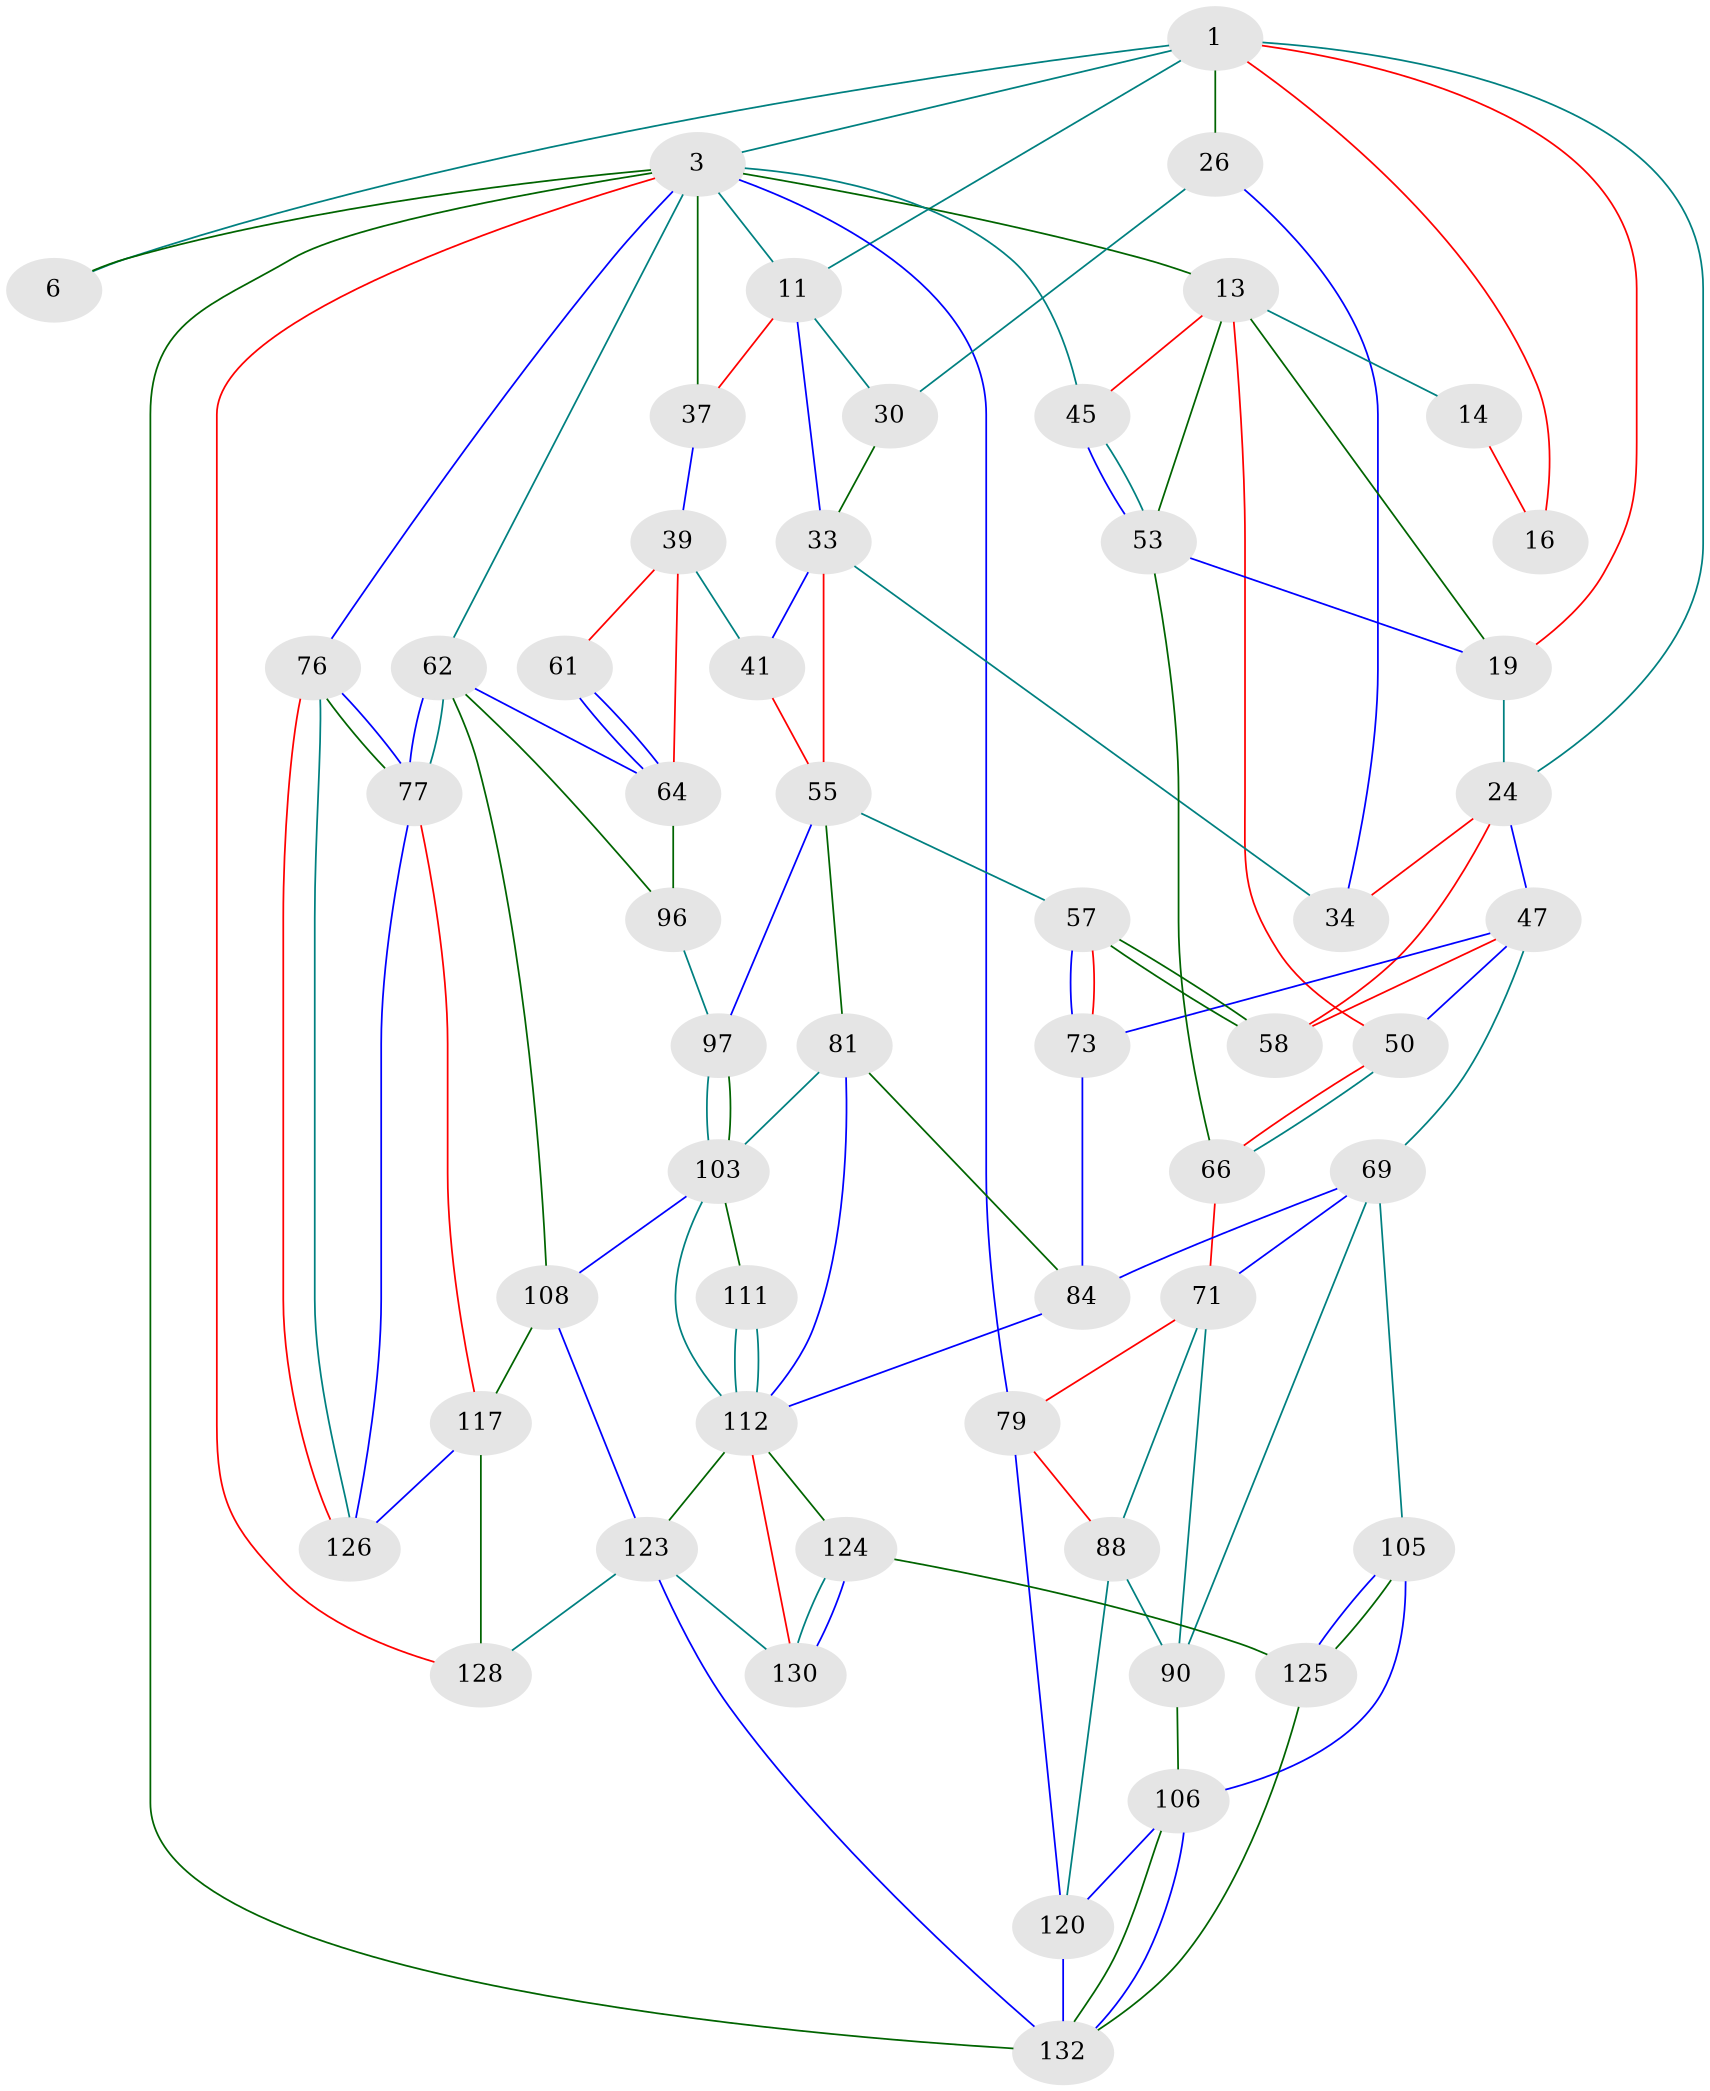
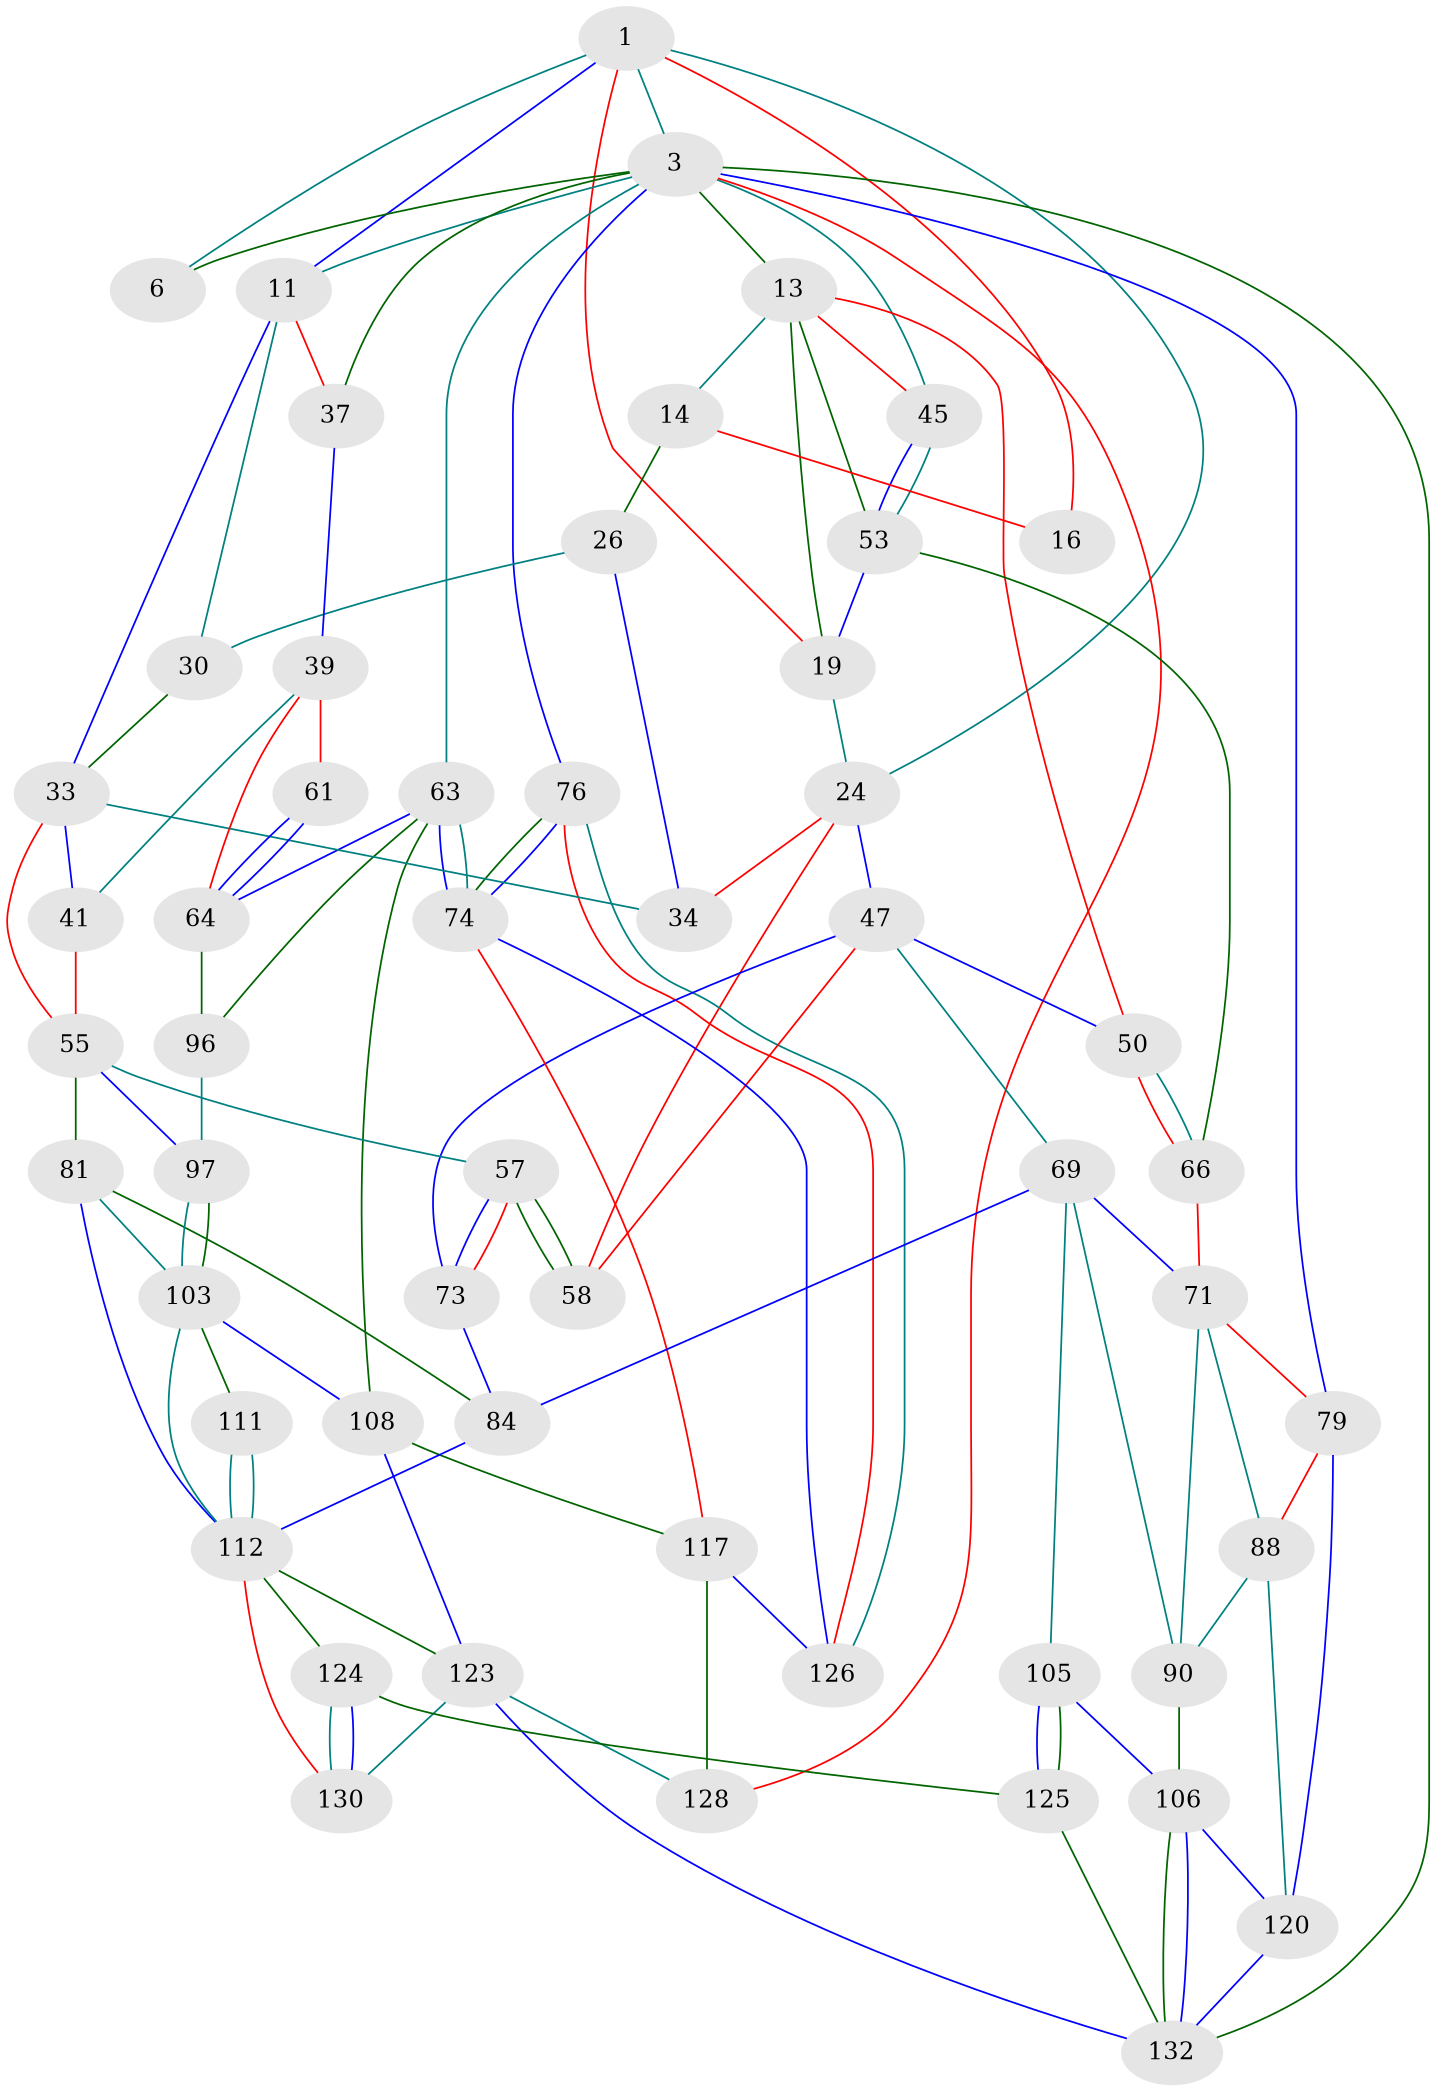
(1215, 102) -> (648, 469)
(1005, 164) -> (455, 165)
(439, 668) -> (446, 794)
(414, 794) -> (460, 920)
